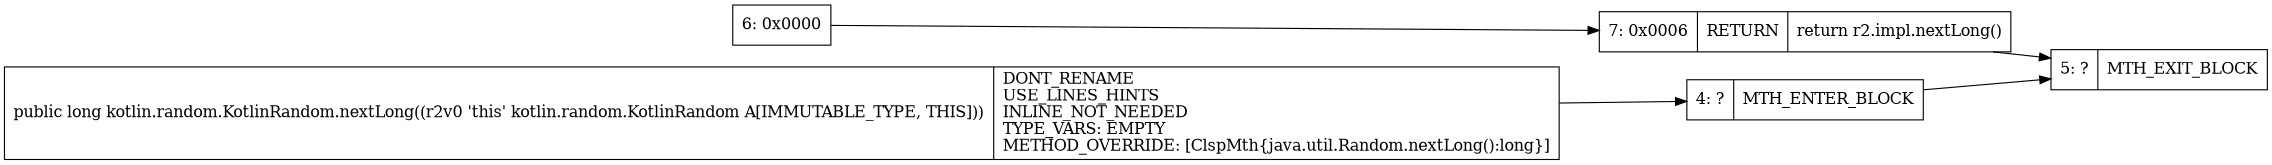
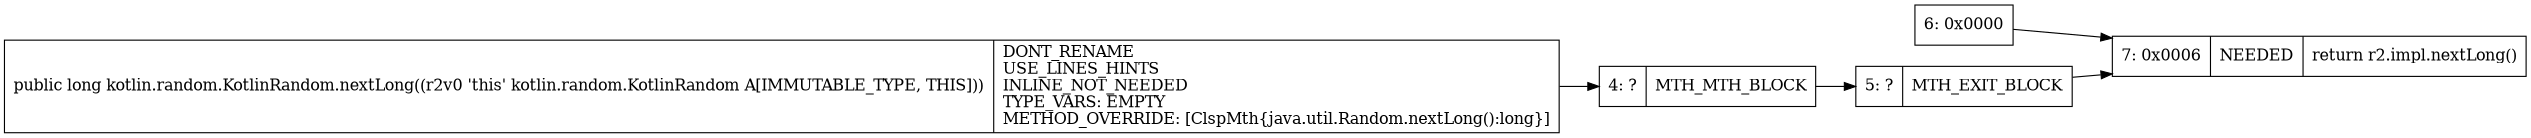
(1743, 31) -> (2257, 56)
(2016, 54) -> (2087, 76)
(1828, 99) -> (1731, 86)
